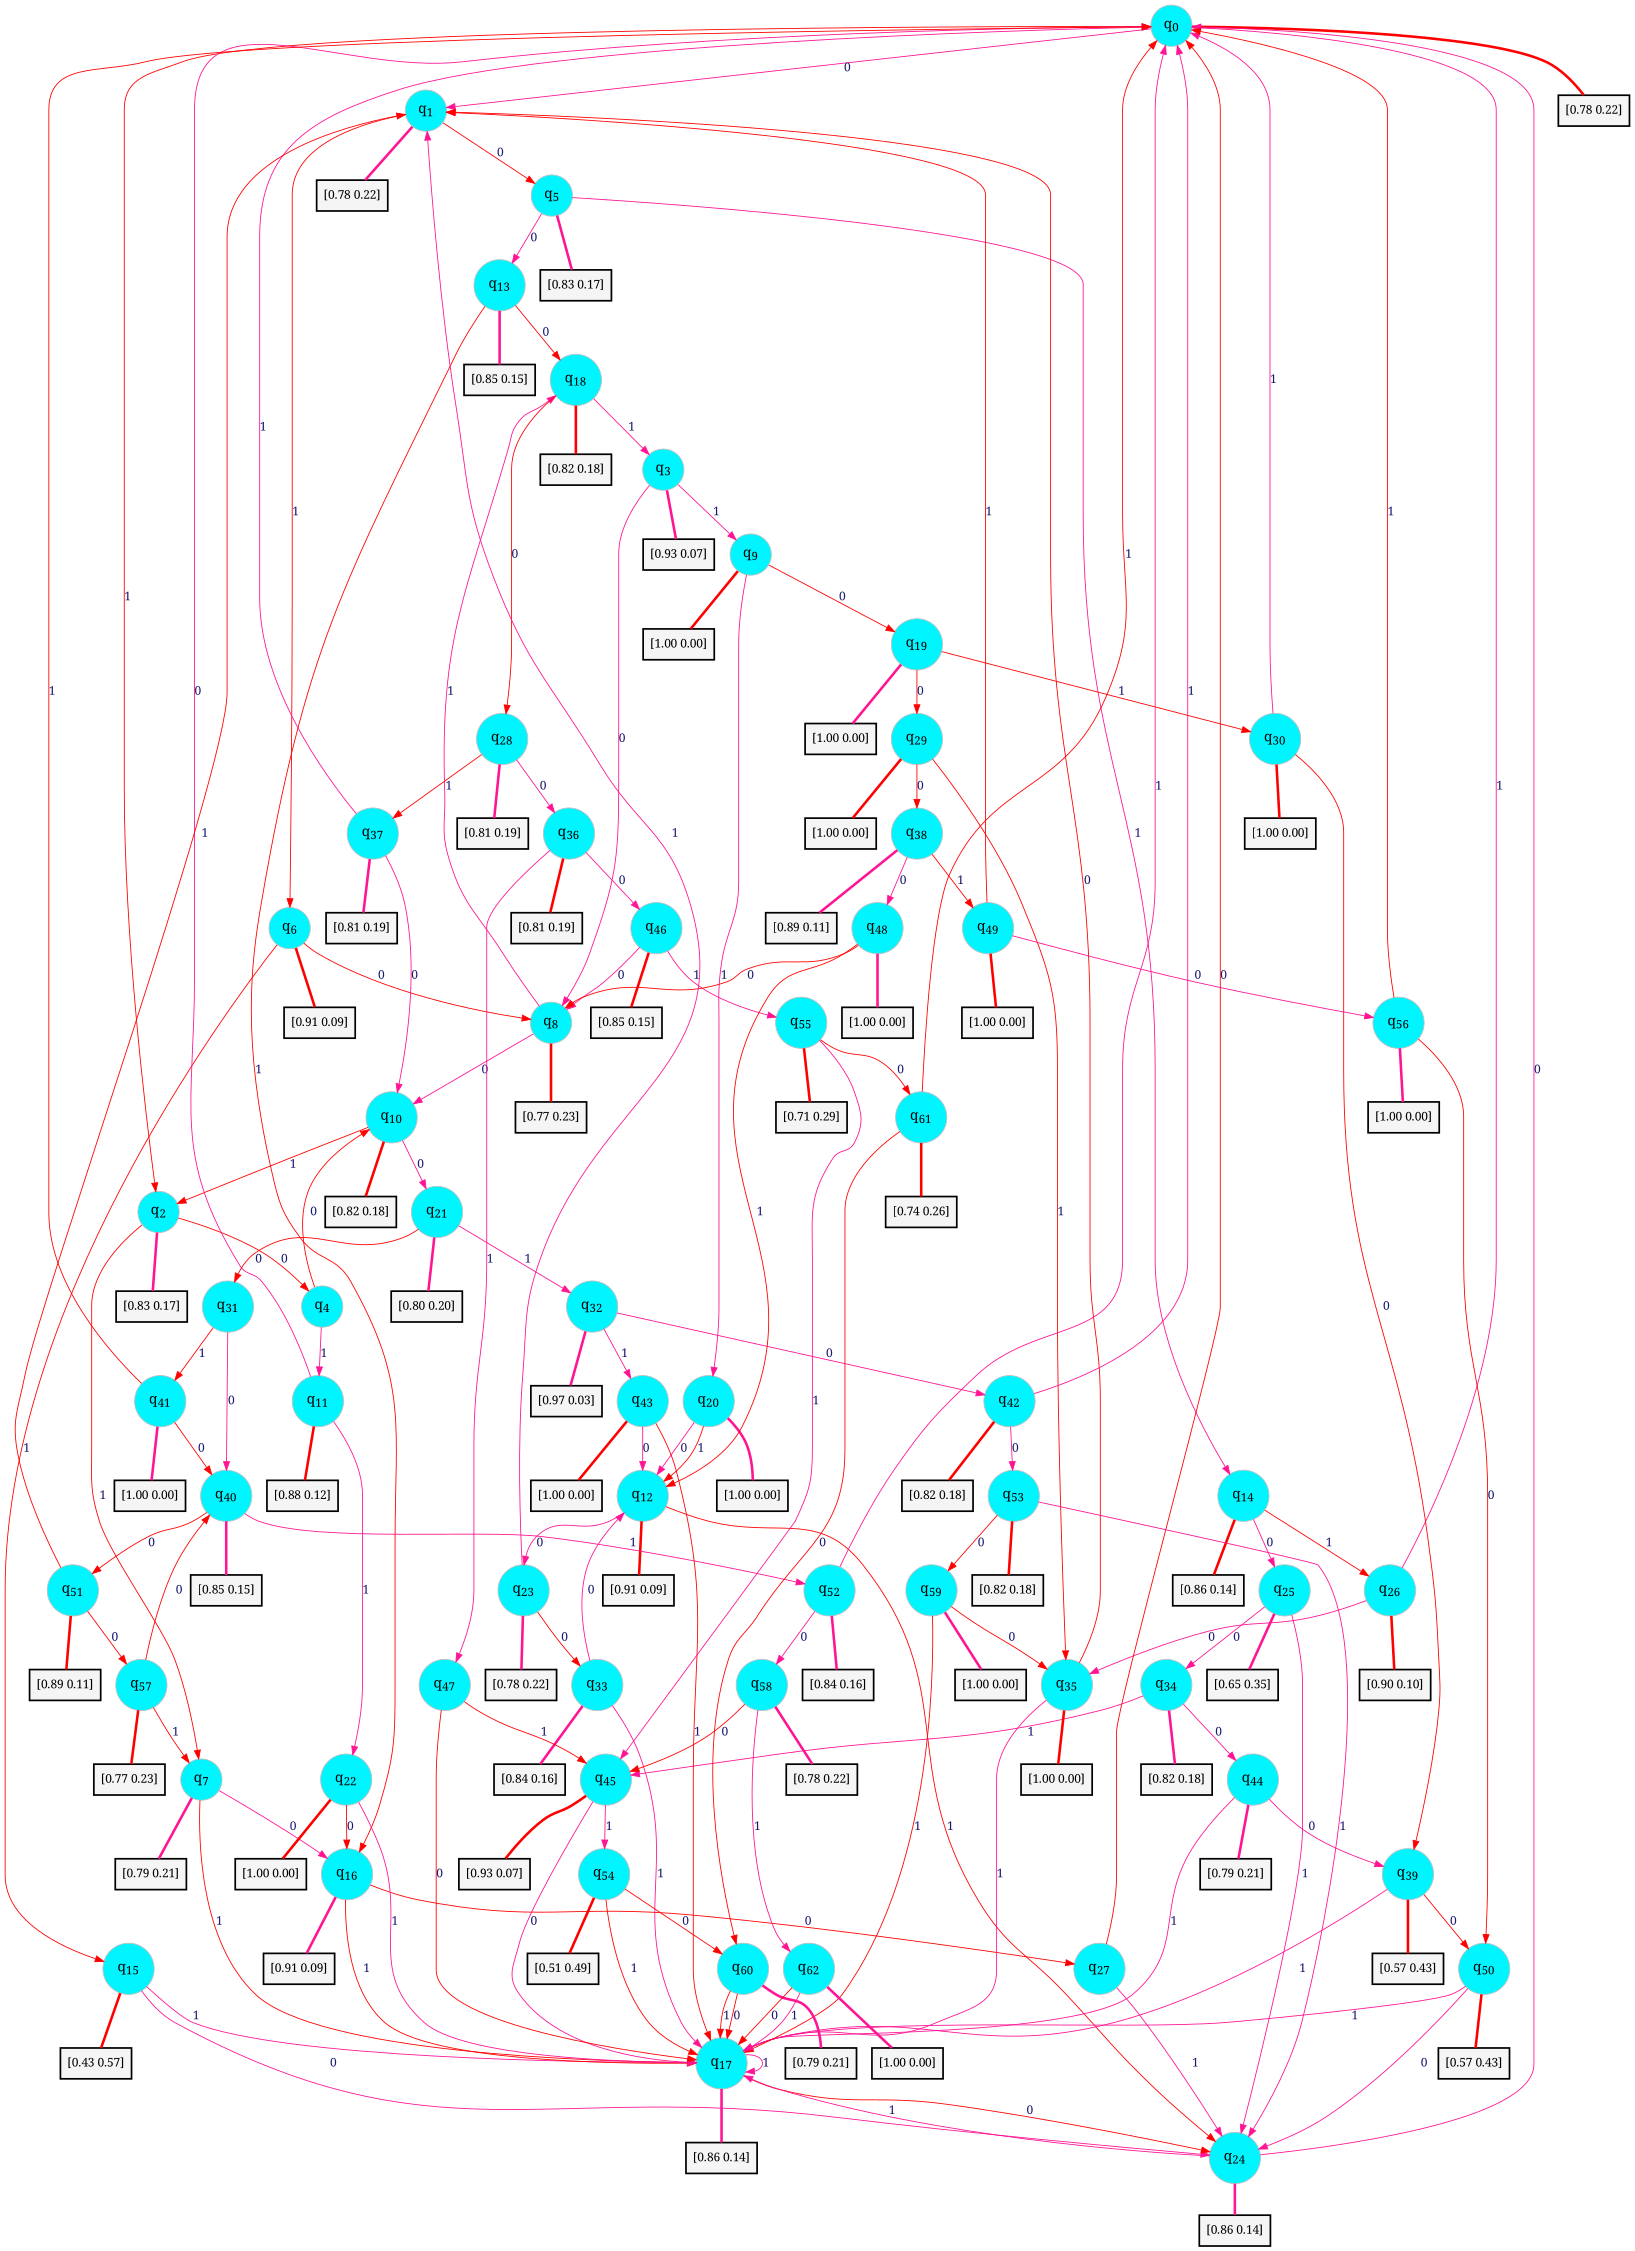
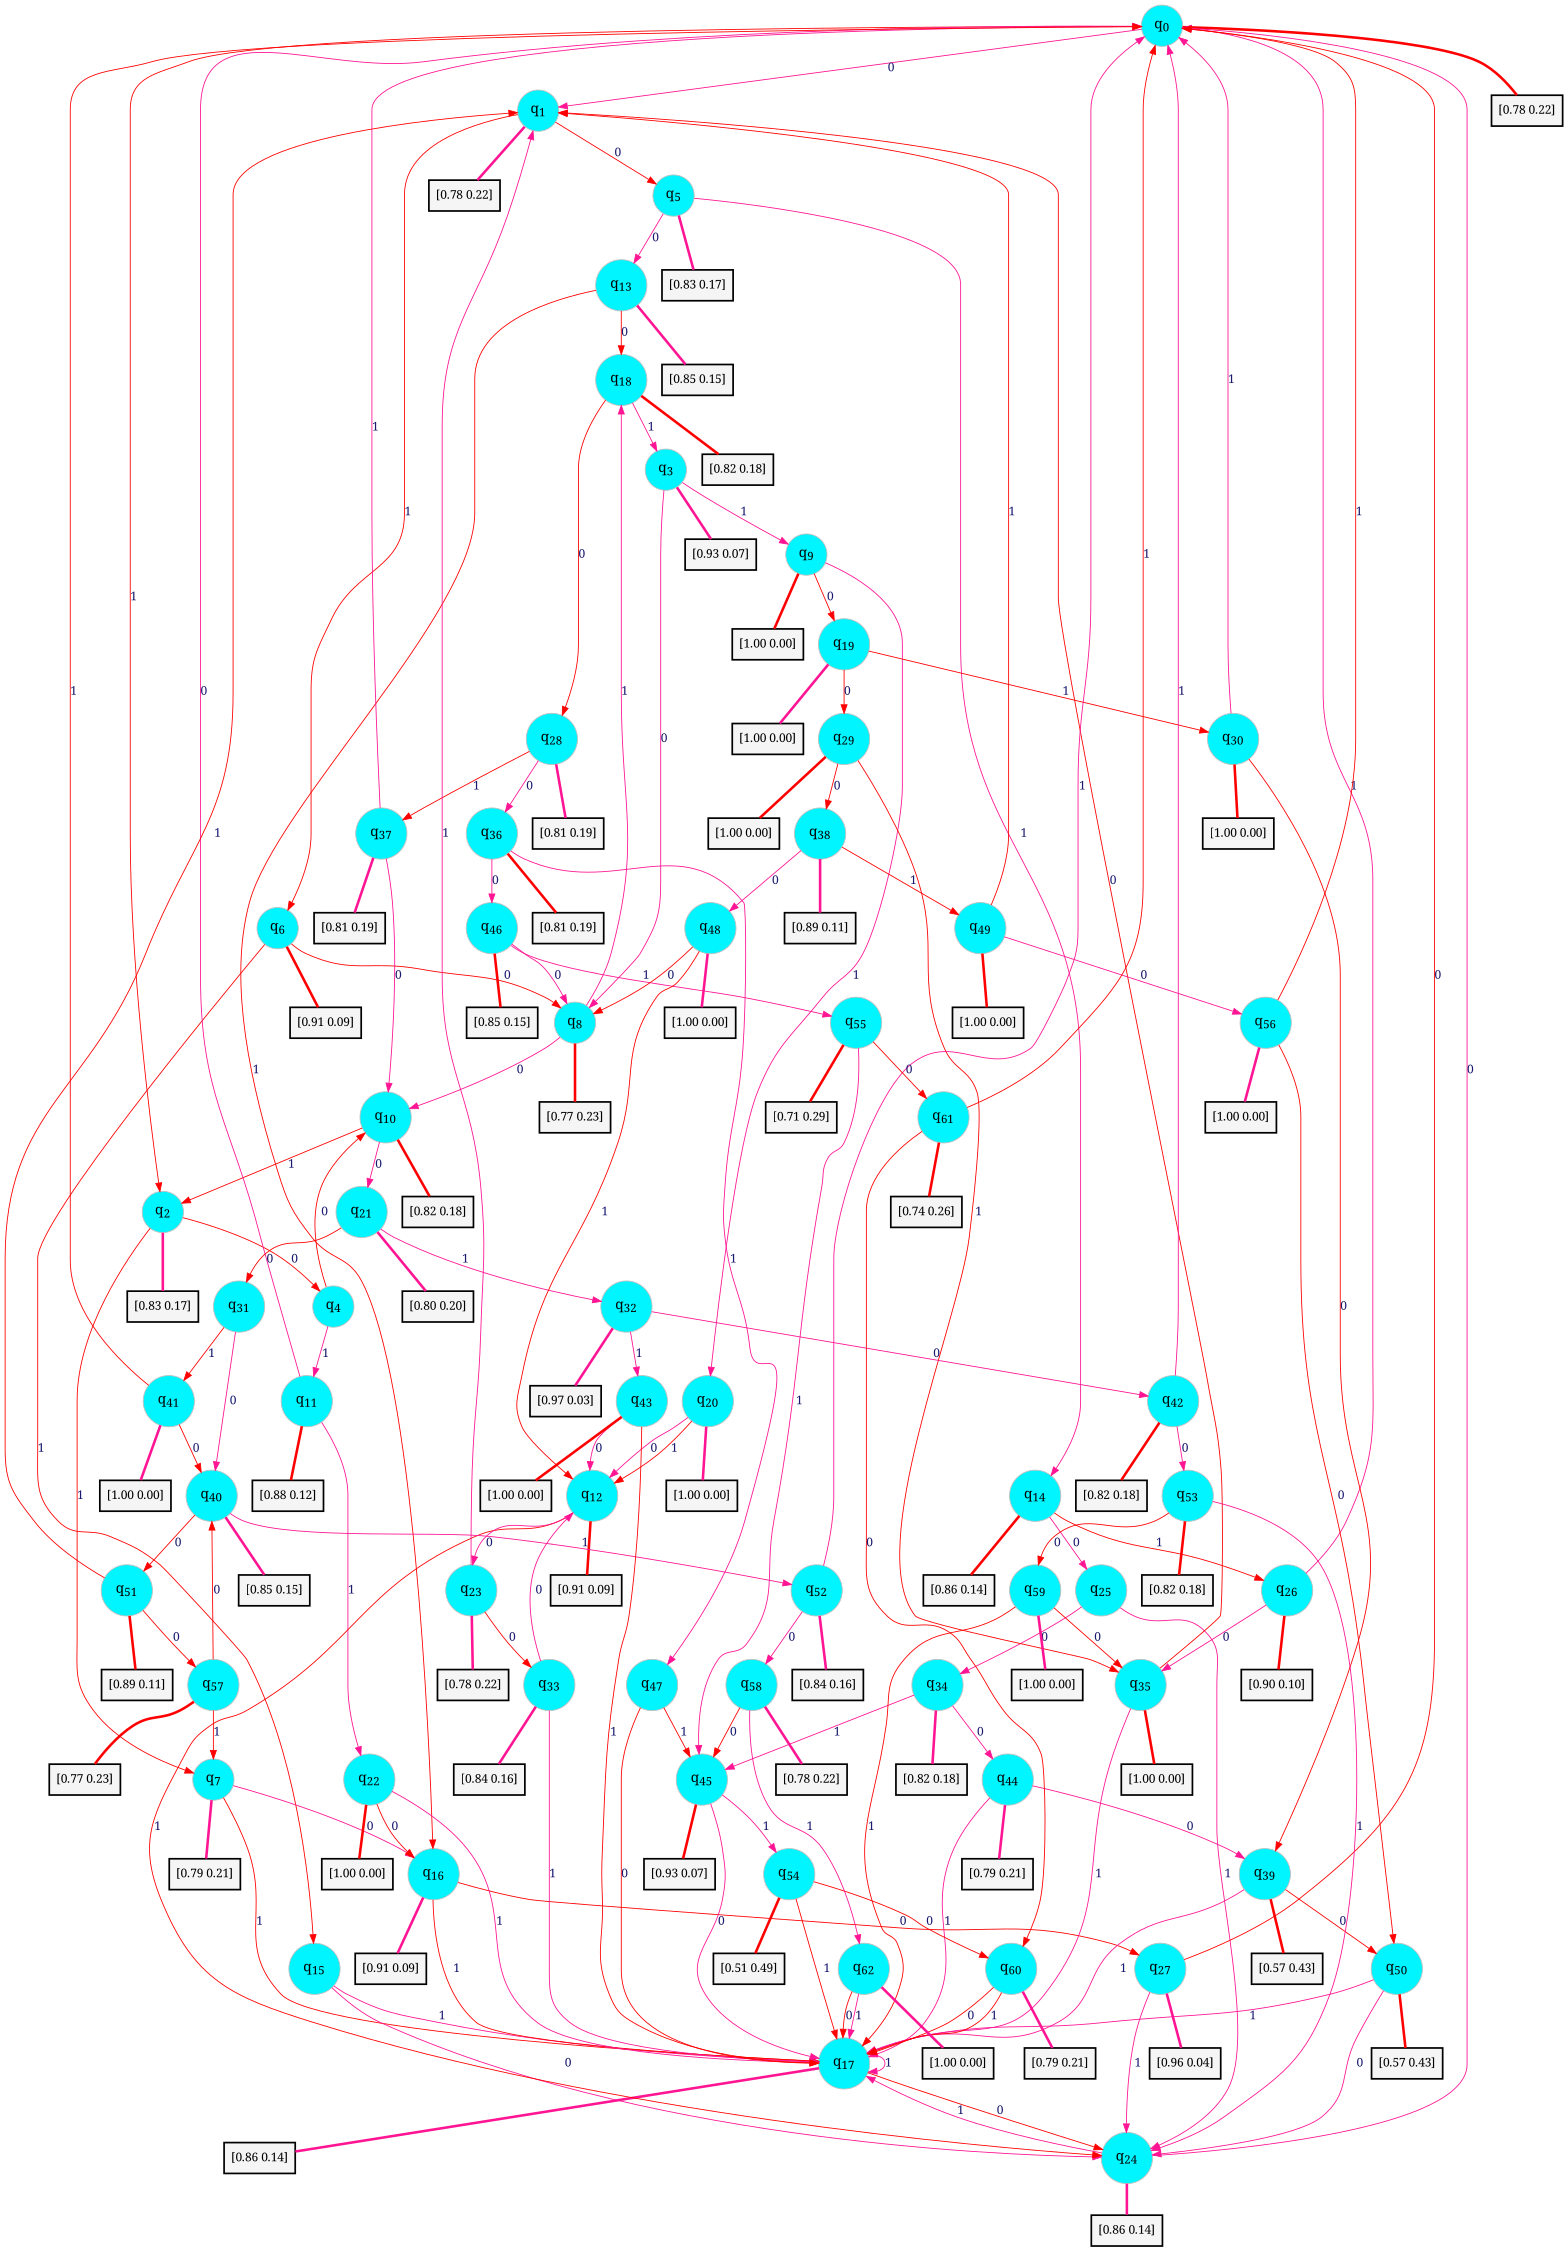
(1243, 1685) -> none
(96, 2063) -> none
none -> (1185, 2063)
